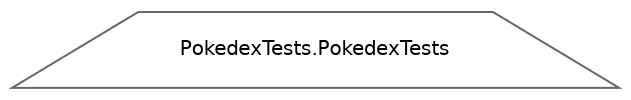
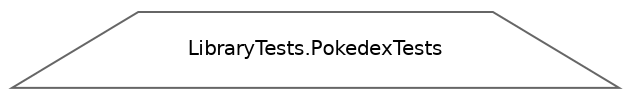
(316, 50) -> (316, 50)
